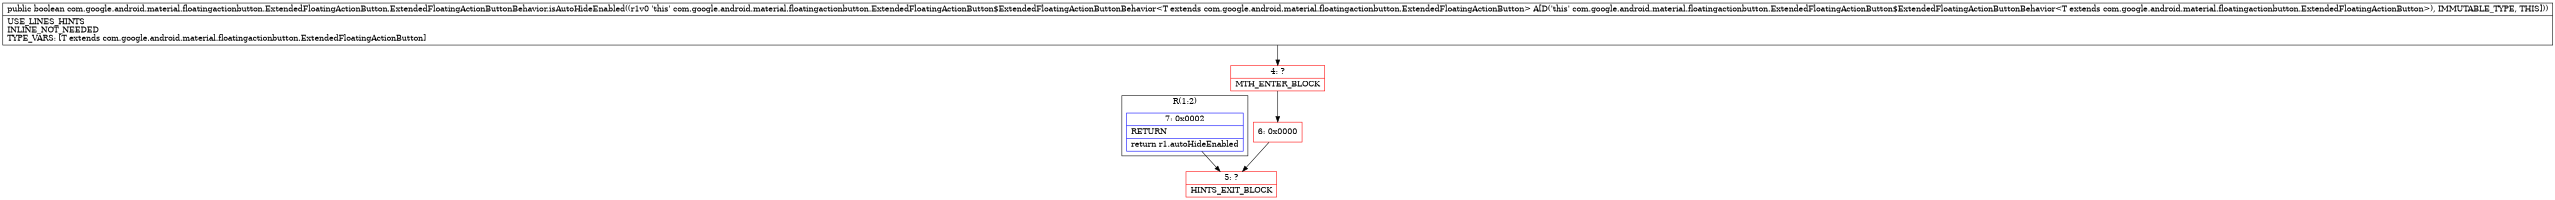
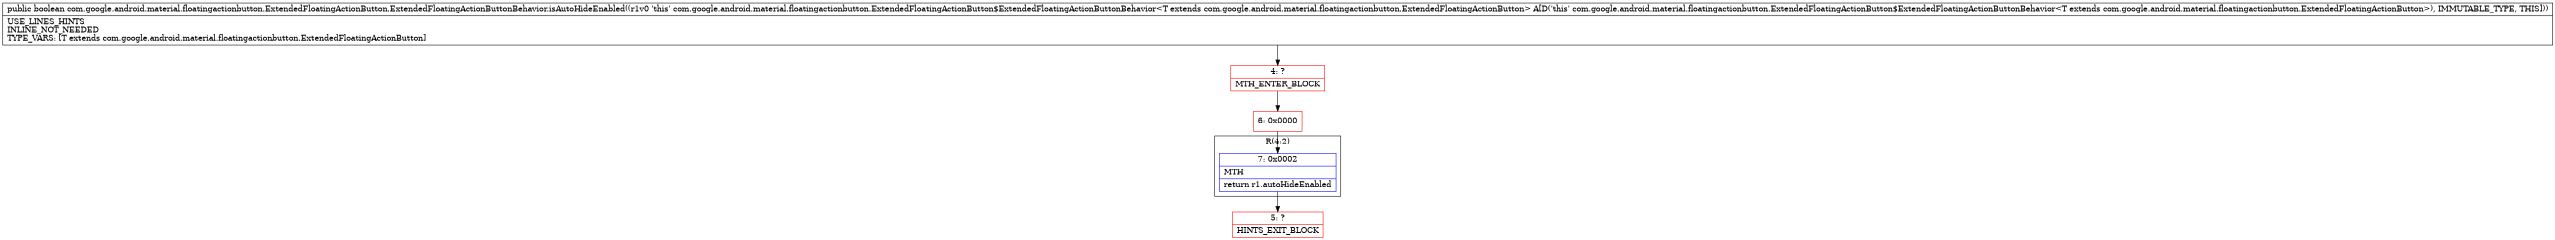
(1185, 102) -> (1278, 142)
(1149, 132) -> (1234, 172)
(1258, 155) -> (1278, 139)
